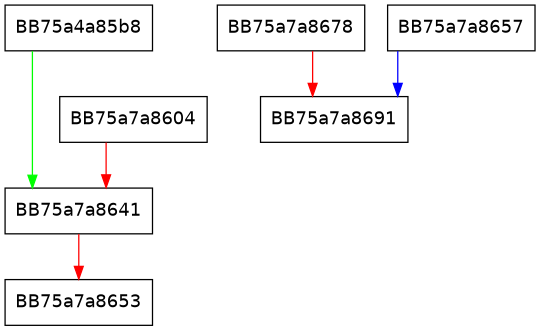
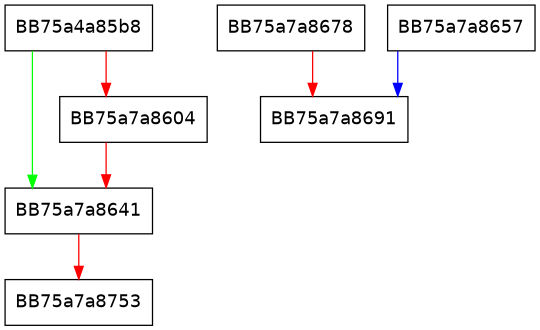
none -> (106, 67)
(79, 302) -> (79, 302)
